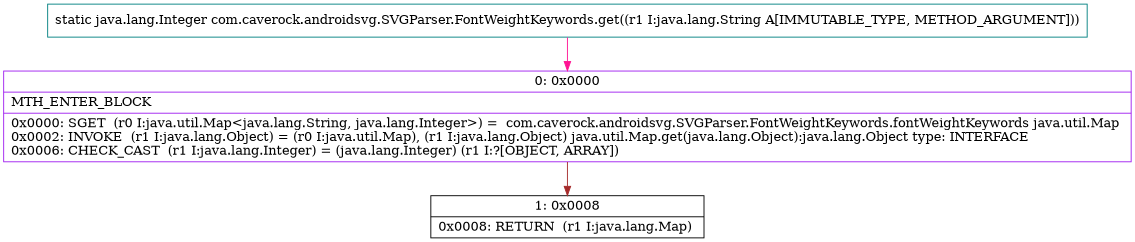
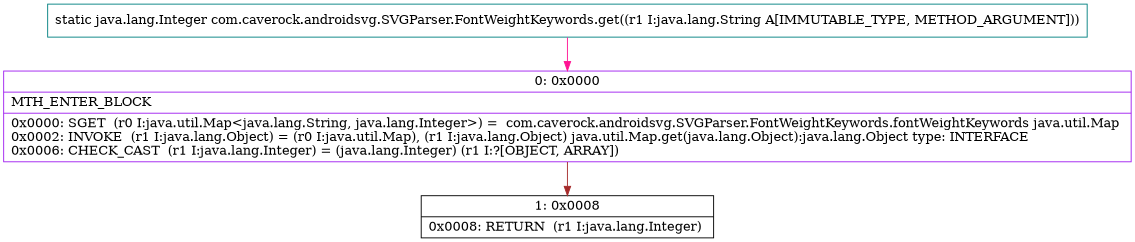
(567, 227) -> (567, 227)
